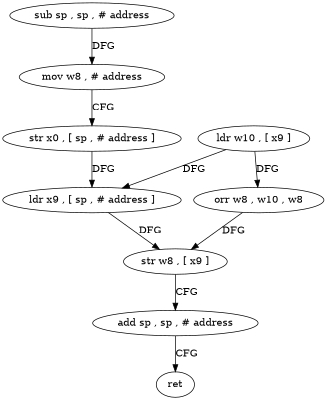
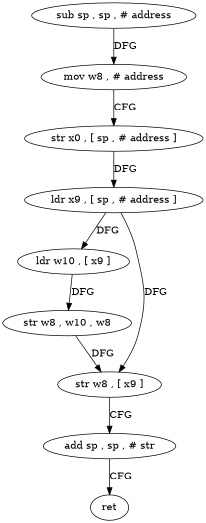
(177, 168) -> (96, 228)
(259, 200) -> (67, 323)
(175, 323) -> (110, 446)
